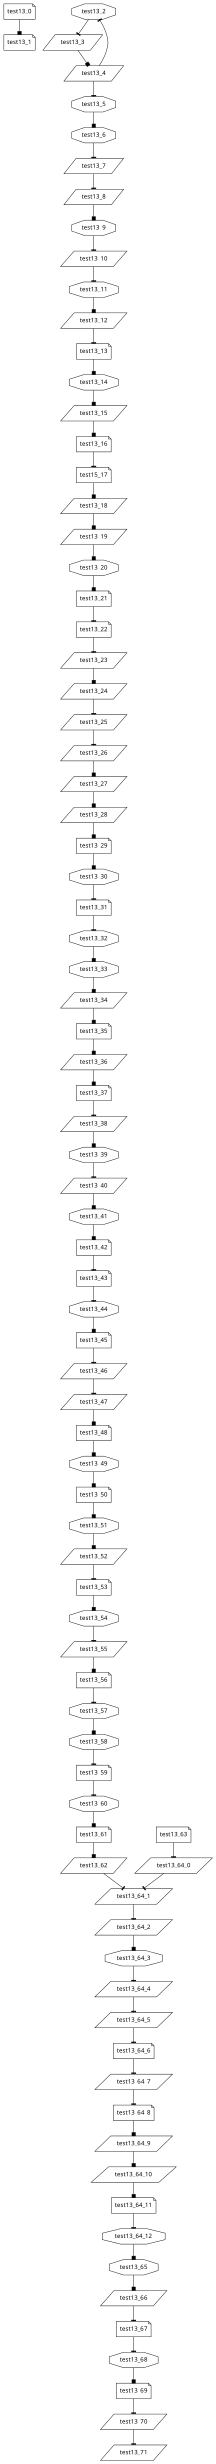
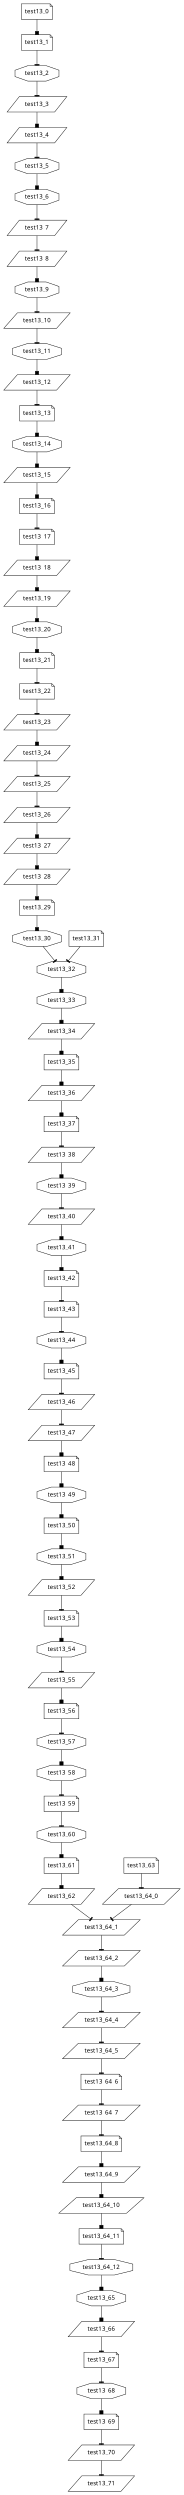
(108, 44) -> (37, 57)
(94, 475) -> (37, 537)
(94, 891) -> (49, 953)
